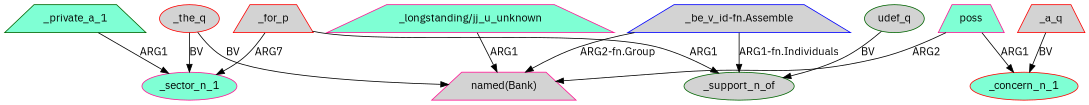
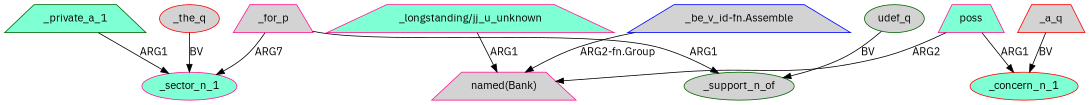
(273, 19) -> (273, 19)
(739, 49) -> none
(313, 76) -> none
